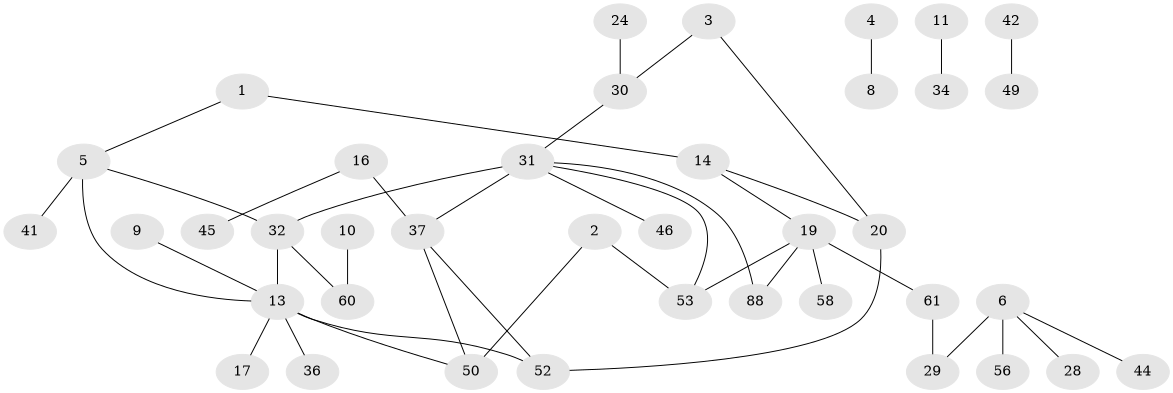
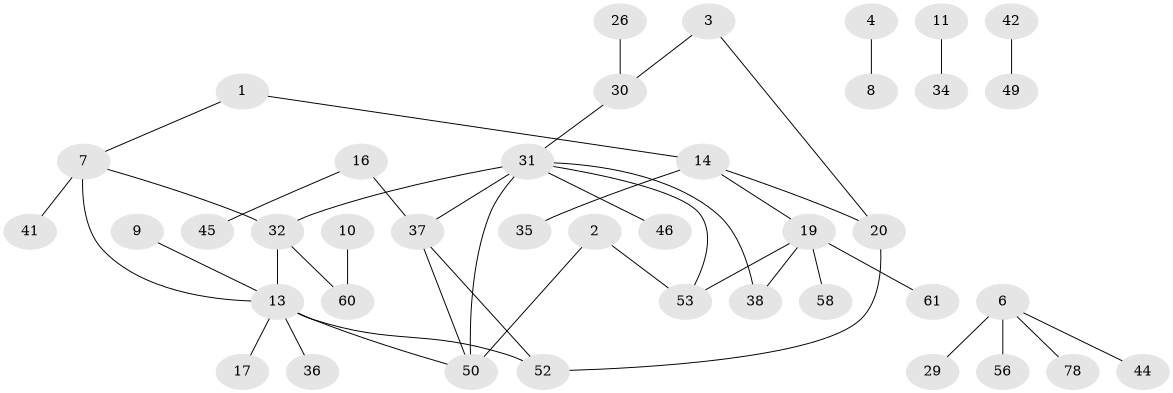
(620, 21) -> (620, 21)
(84, 162) -> (84, 162)
none -> (525, 232)
none -> (477, 261)
(756, 302) -> (756, 302)
(933, 337) -> none
(1073, 372) -> (1073, 372)
